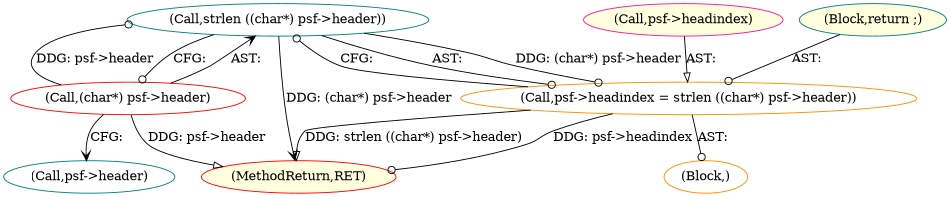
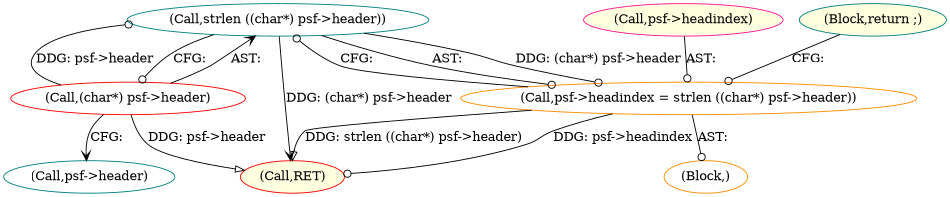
(686, 55) -> (686, 55)
(809, 59) -> (810, 59)
(299, 177) -> (292, 177)
